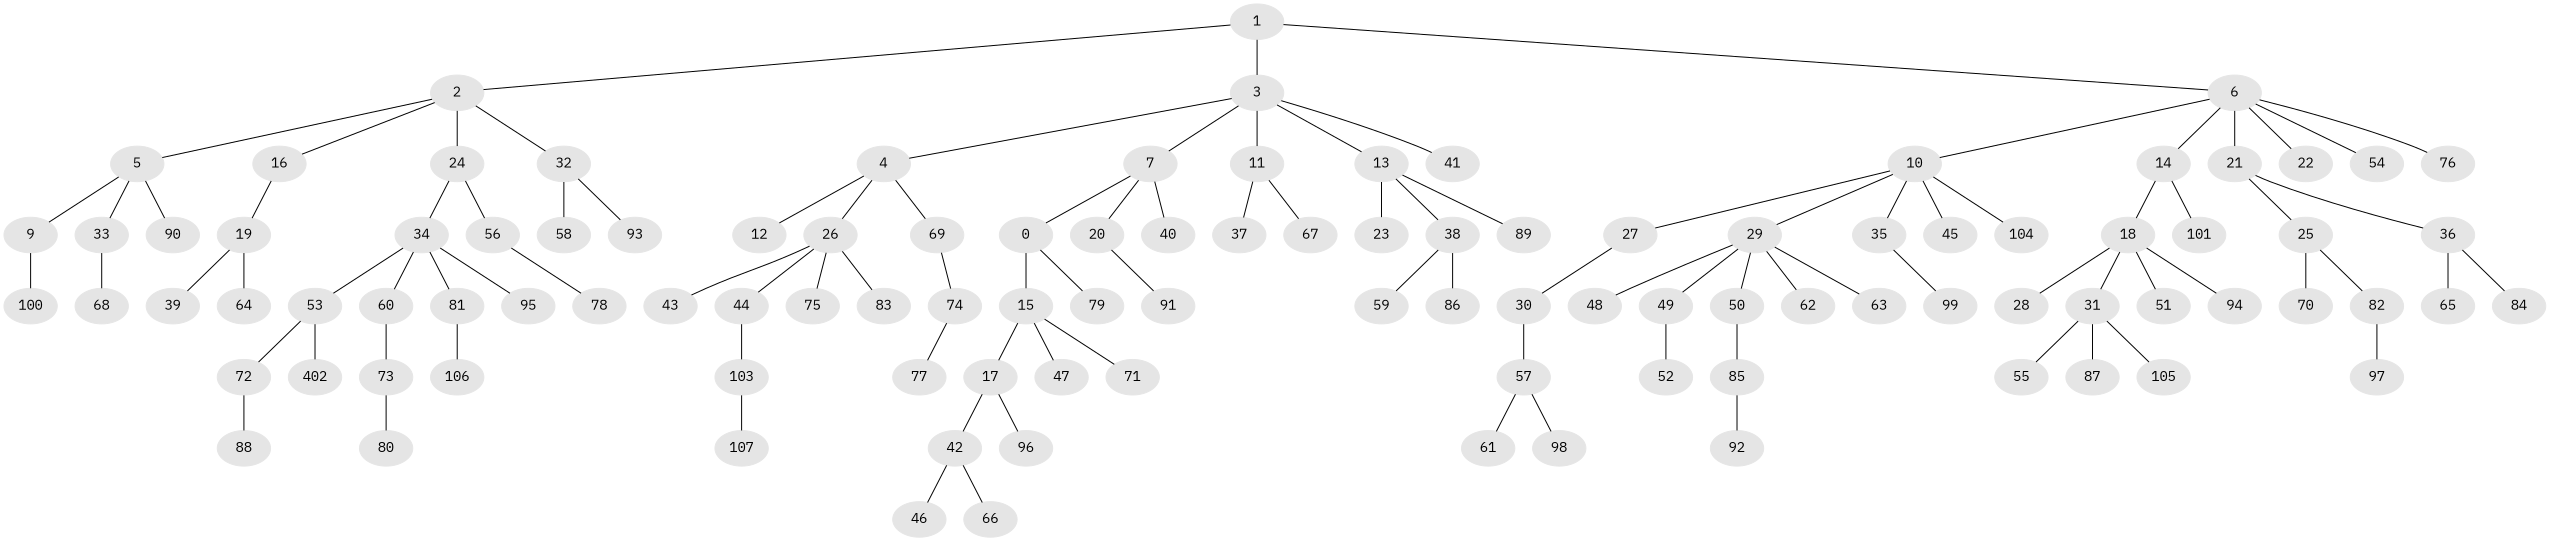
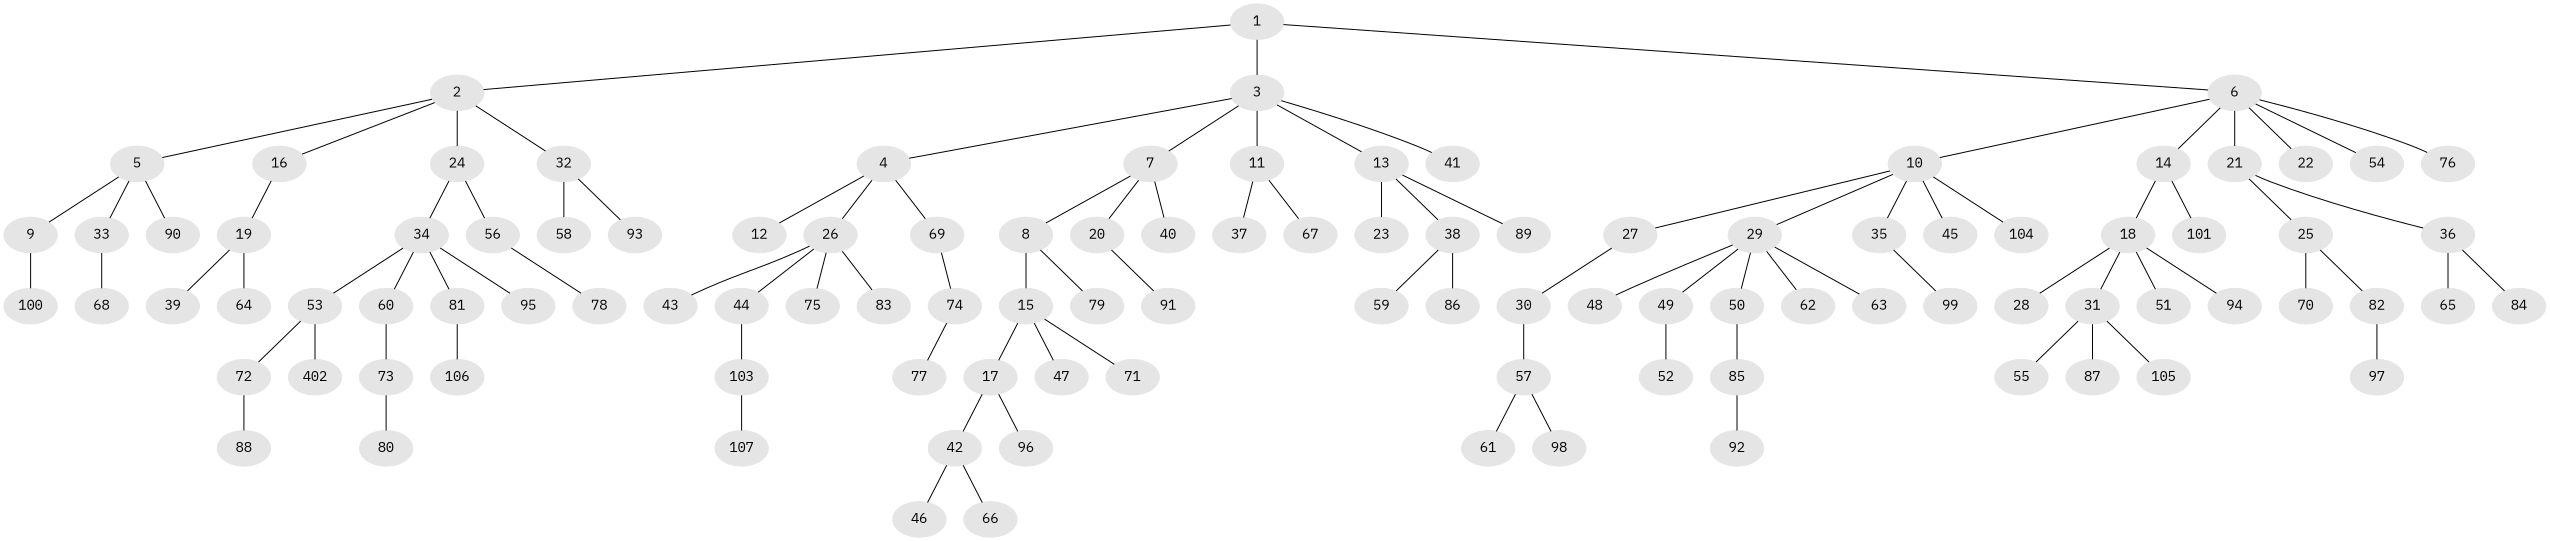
(1026, 235) -> (1026, 235)
